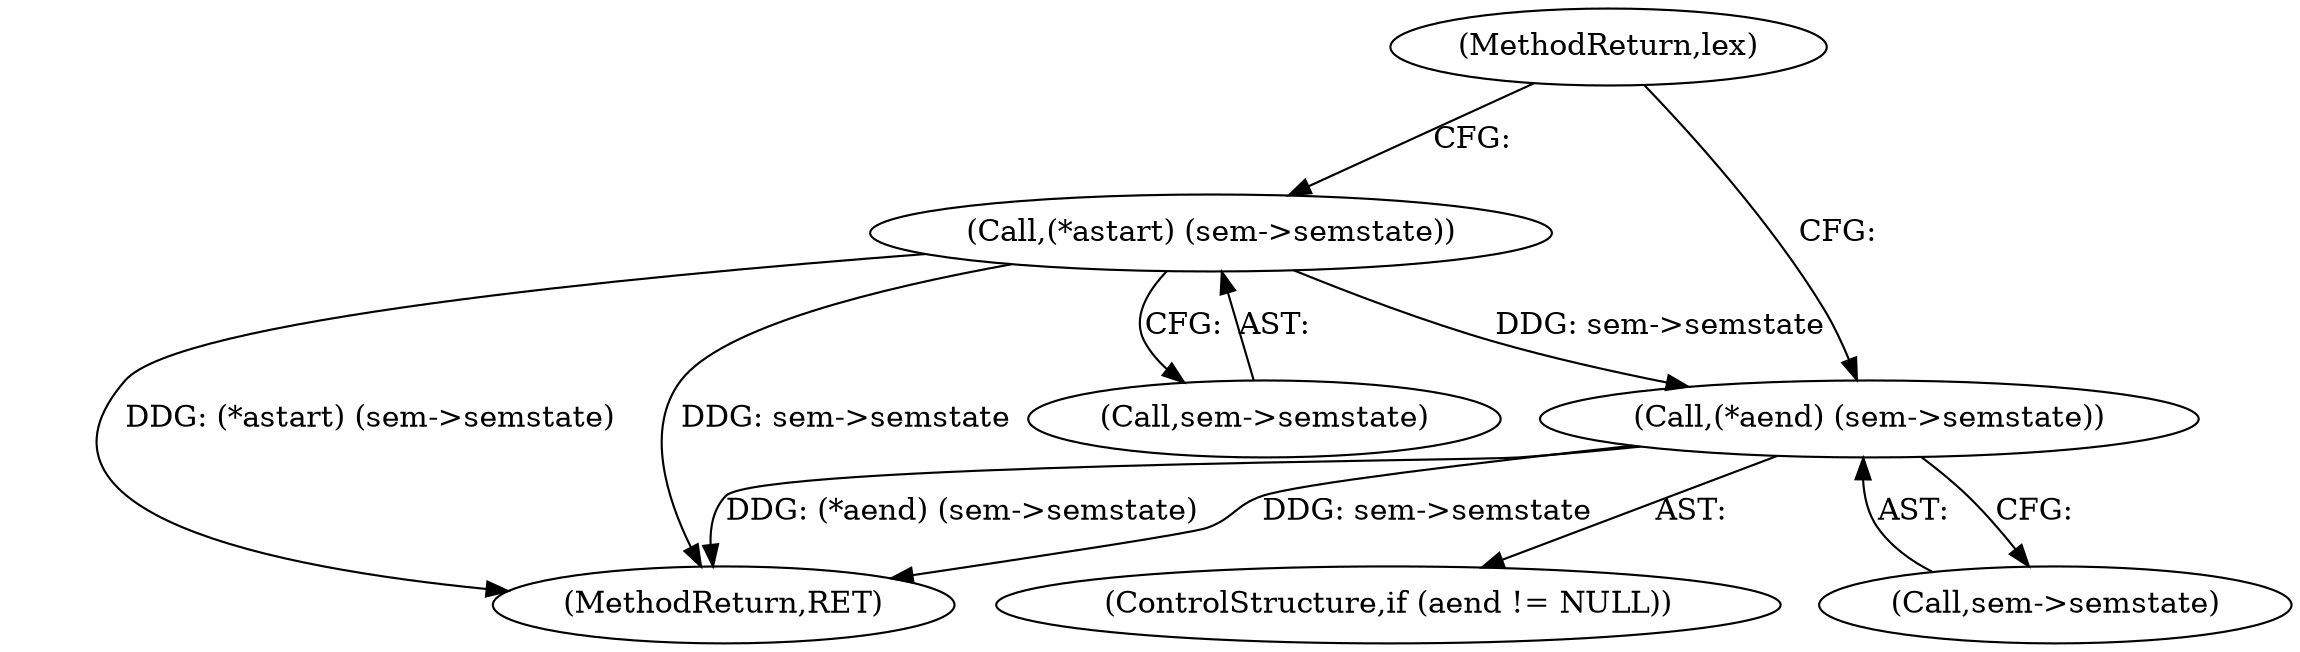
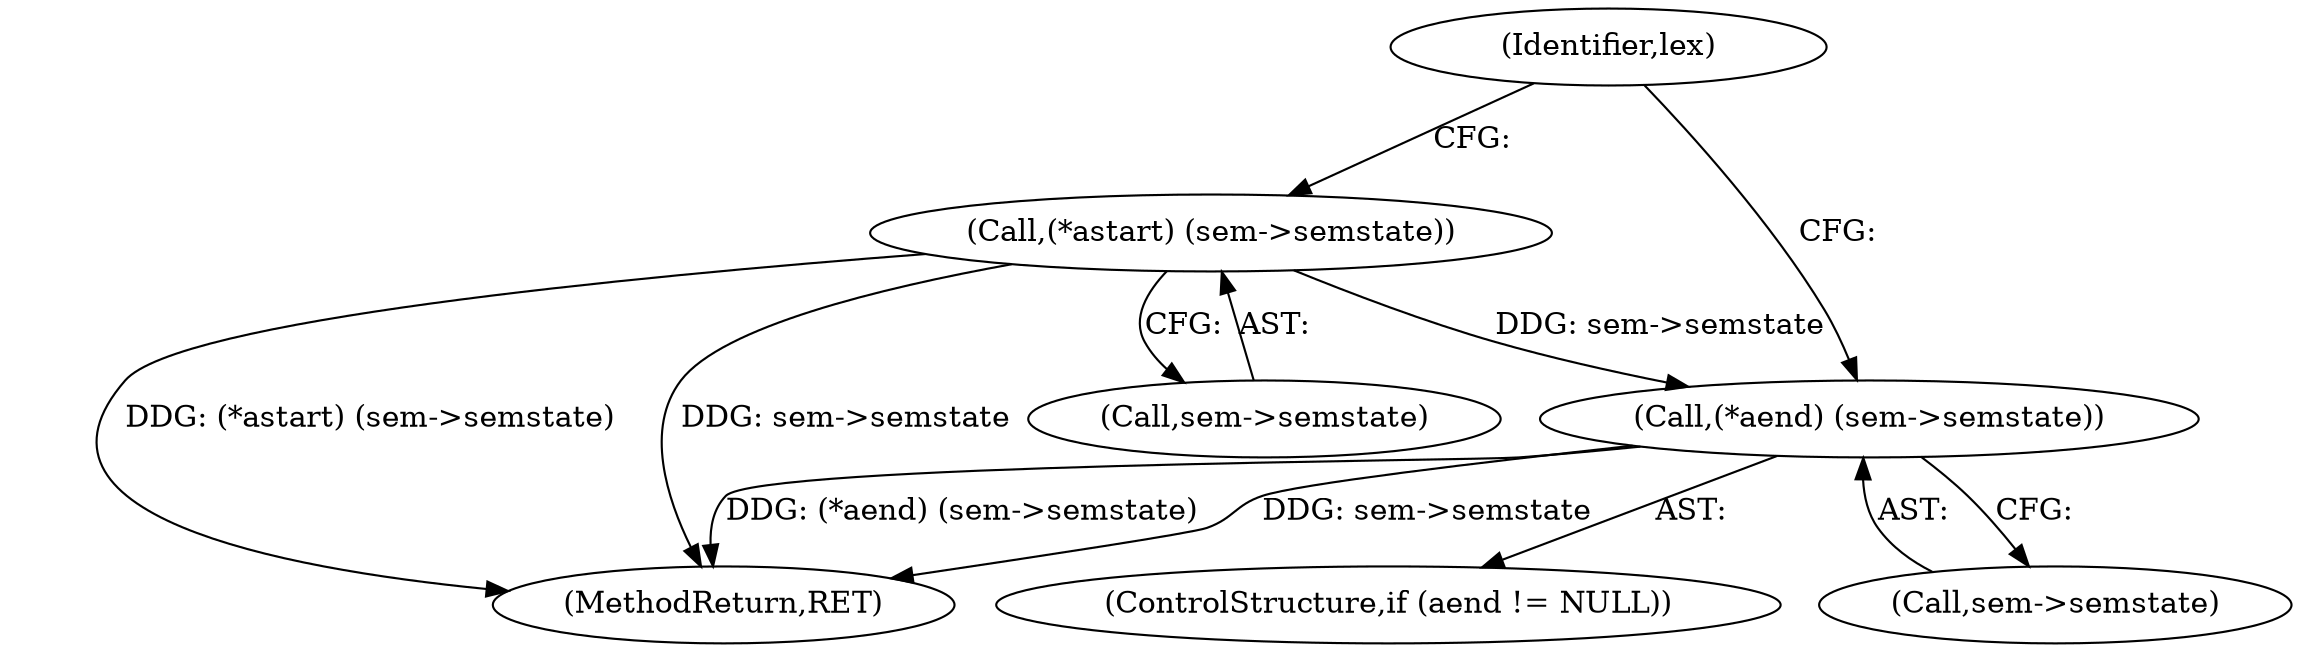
(1609, 47) -> (1609, 47)
